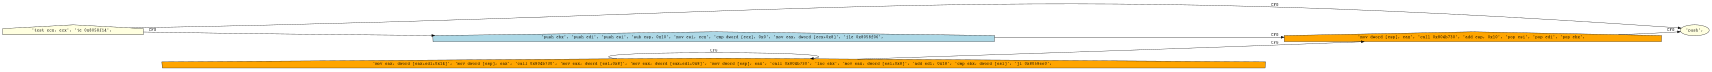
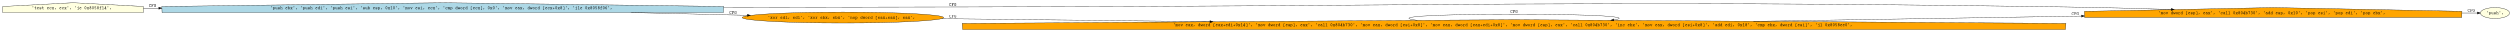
(905, 6) -> none
none -> (843, 18)
